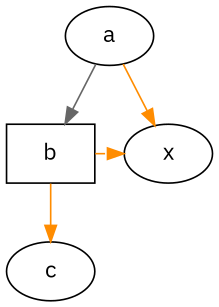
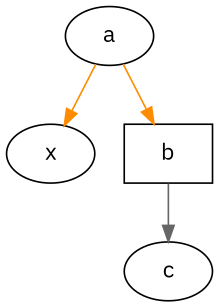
(84, 87) -> (135, 87)
(101, 154) -> none
(51, 204) -> (168, 204)
